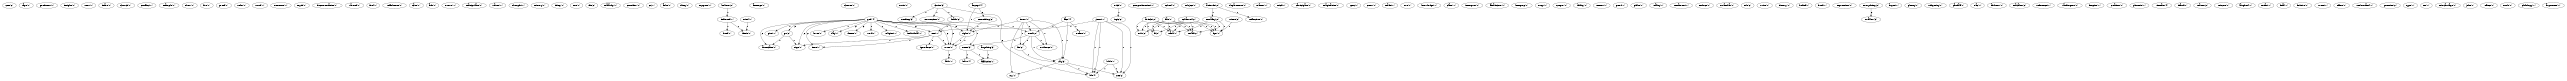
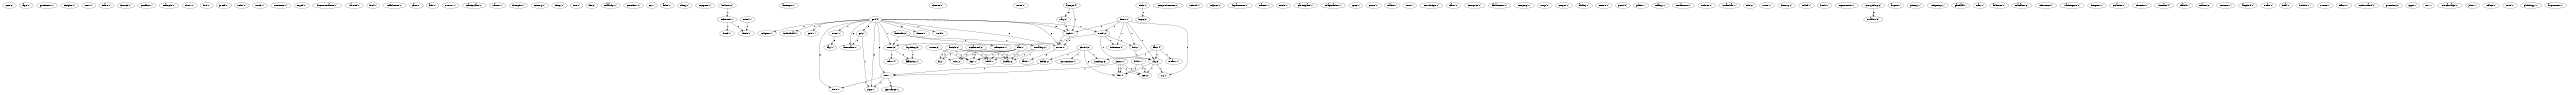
(1620, 5) -> (1623, 5)
(985, 19) -> (1063, 19)
(854, 26) -> (834, 40)
(1051, 26) -> (1138, 56)
(1172, 27) -> none
none -> (896, 40)
(941, 40) -> none
